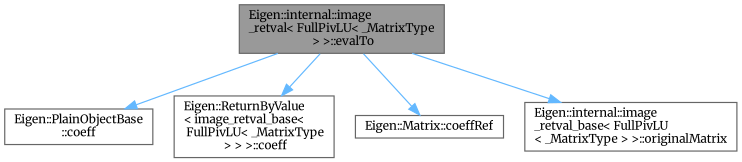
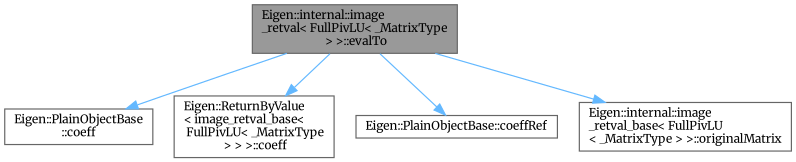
(429, 127) -> (457, 127)
